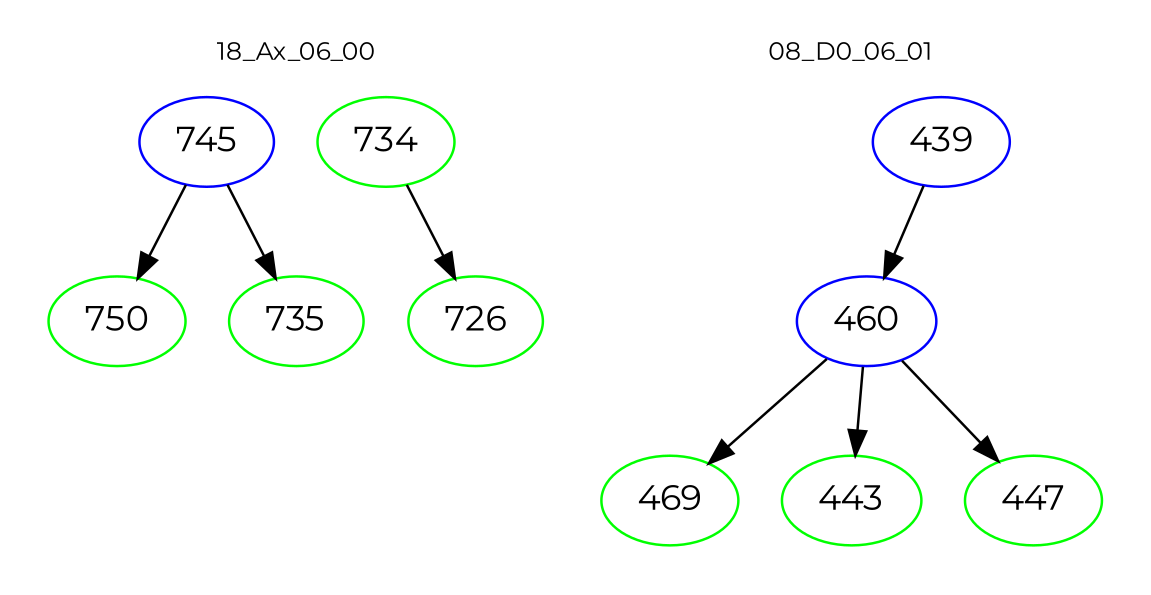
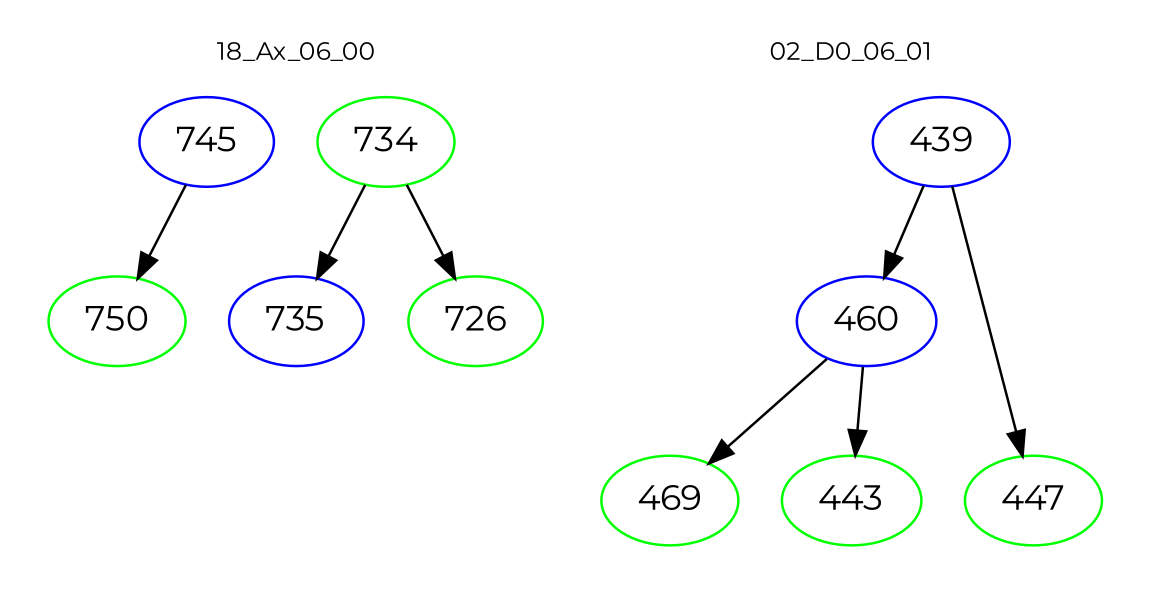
(852, 54) -> (852, 54)
(246, 220) -> (347, 220)
(296, 321) -> (296, 321)
(941, 402) -> (984, 309)
